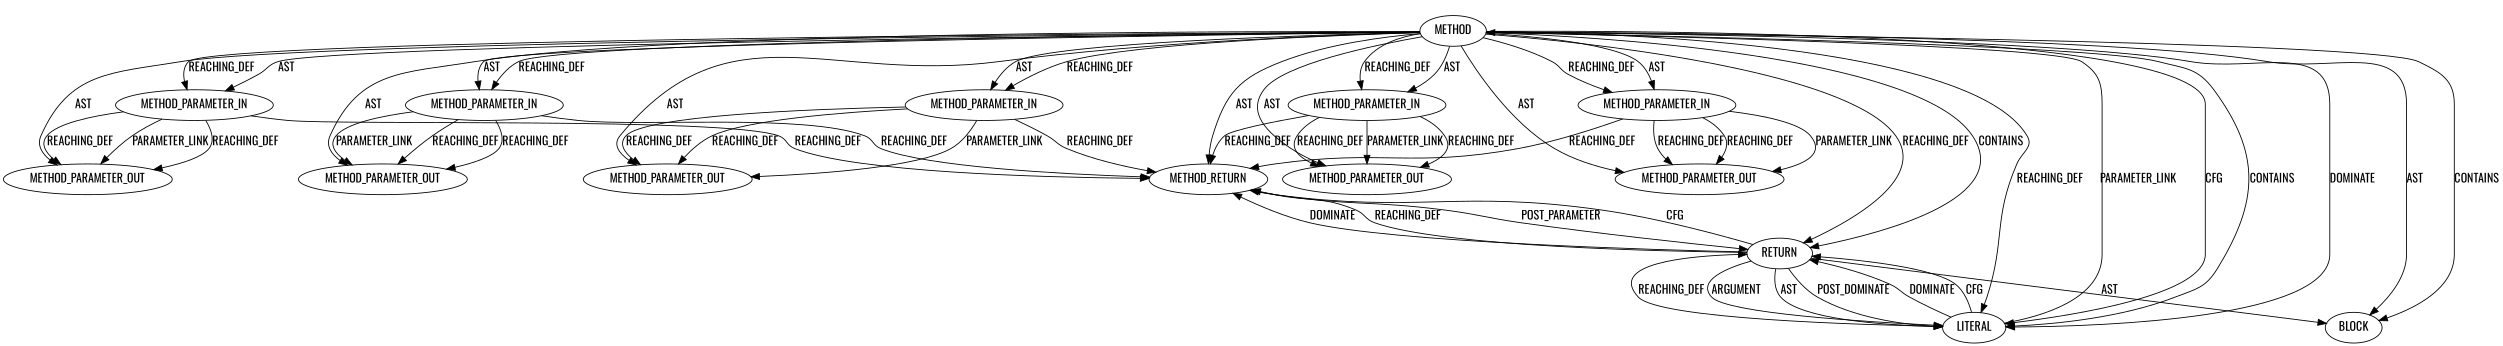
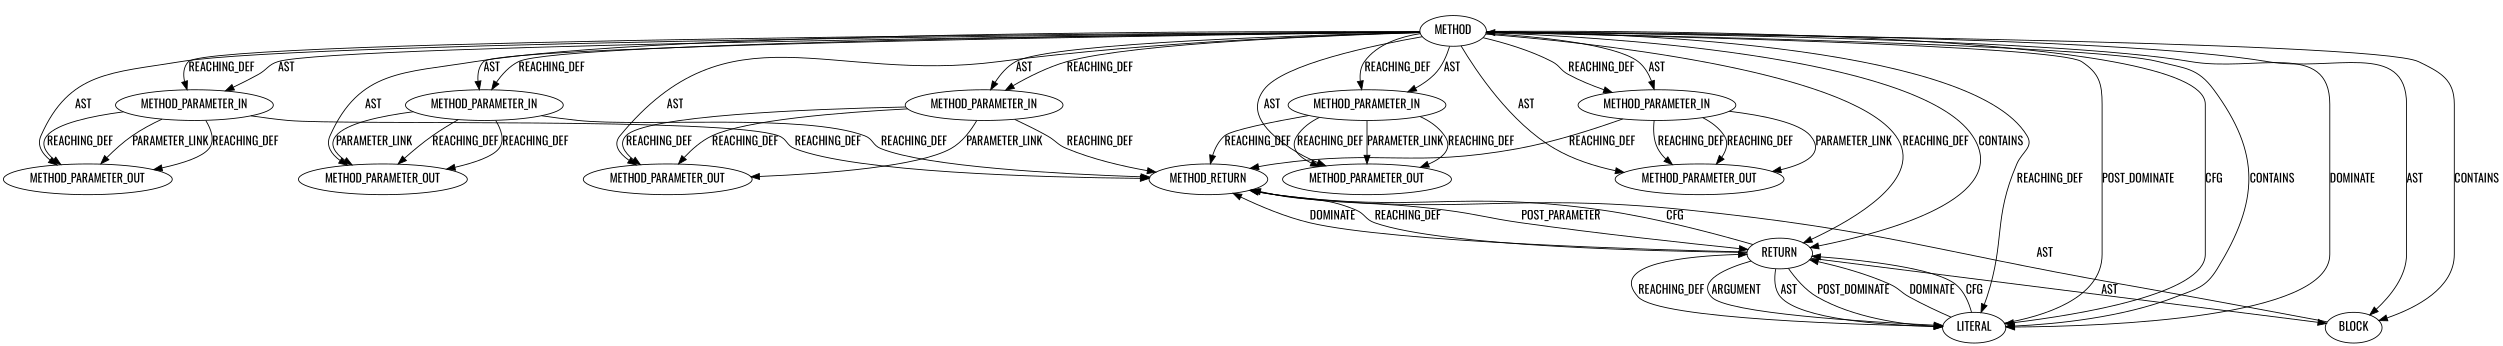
(1289, 59) -> (1796, 223)
(2138, 179) -> (2138, 179)
